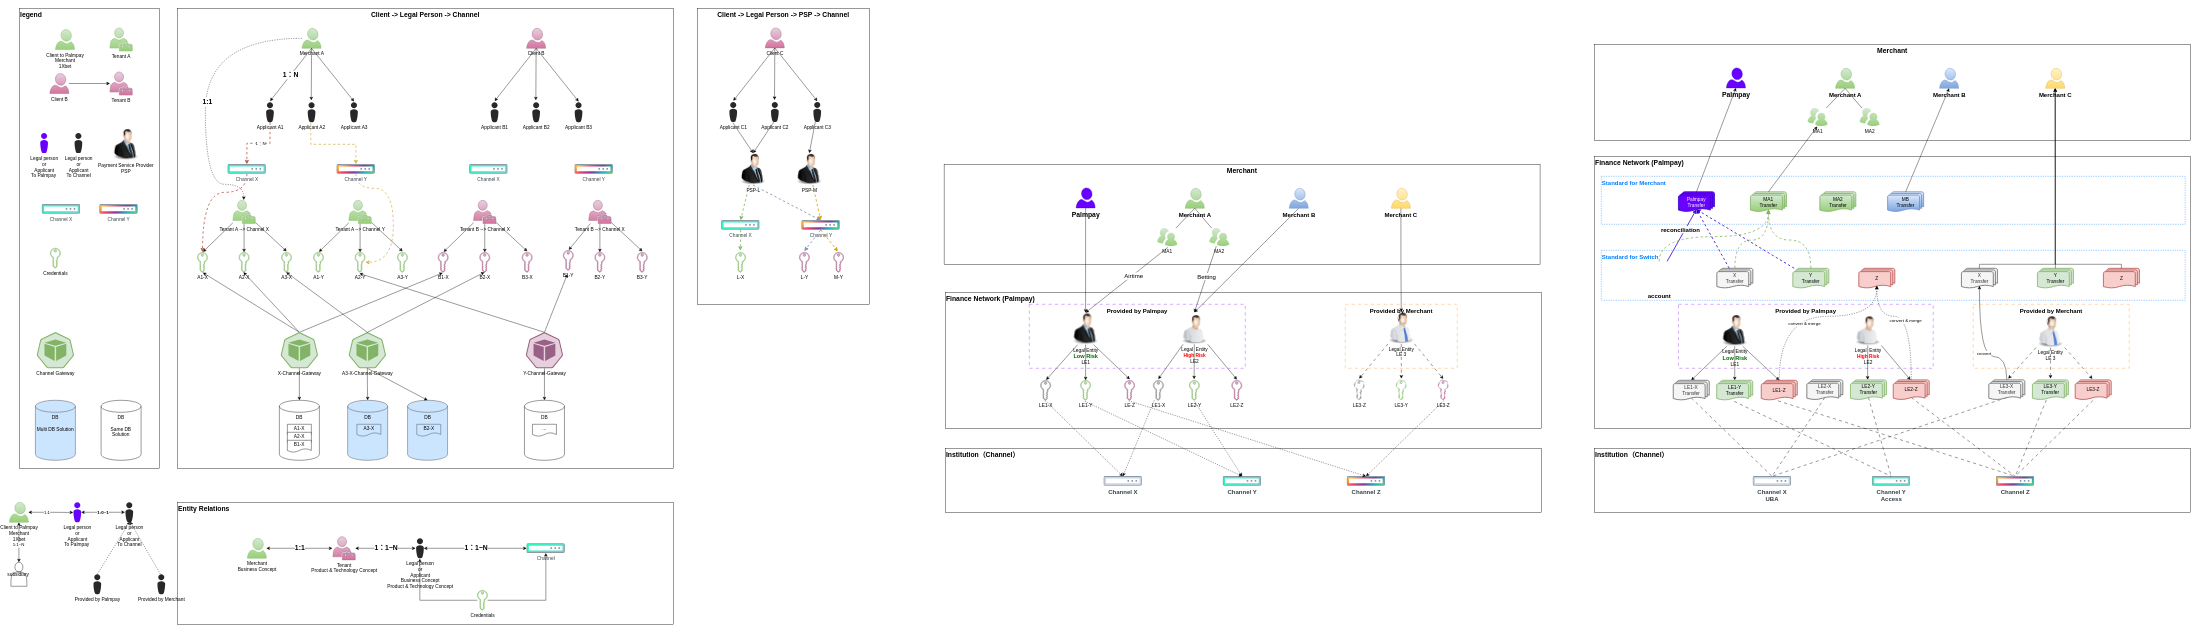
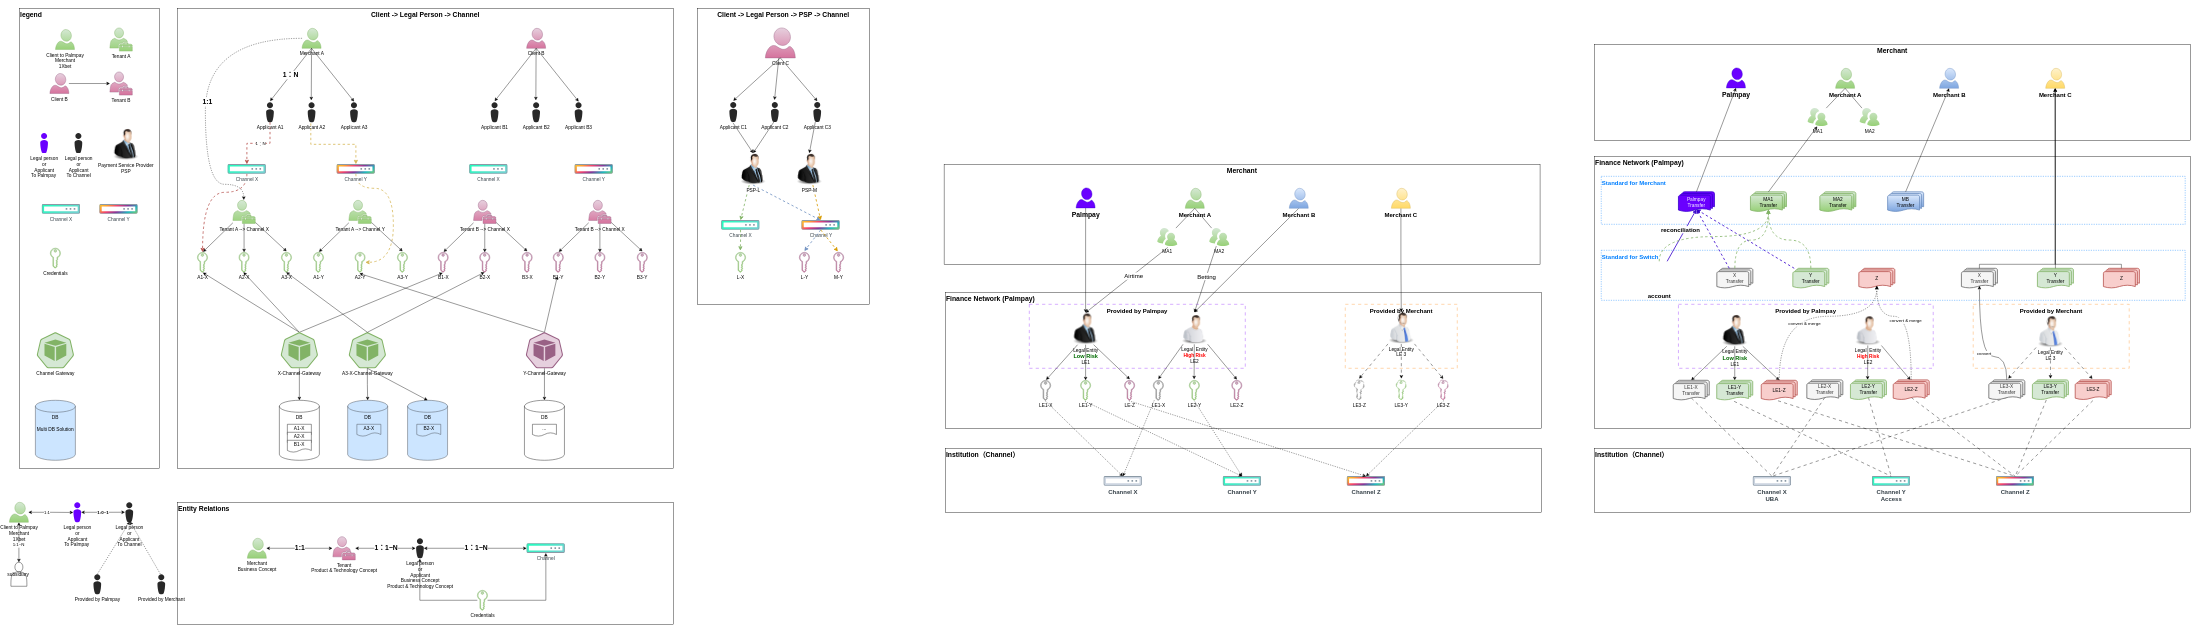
(775, 38) -> (780, 43)
(360, 248) -> none
(568, 260) -> (558, 262)
(121, 430) -> none
